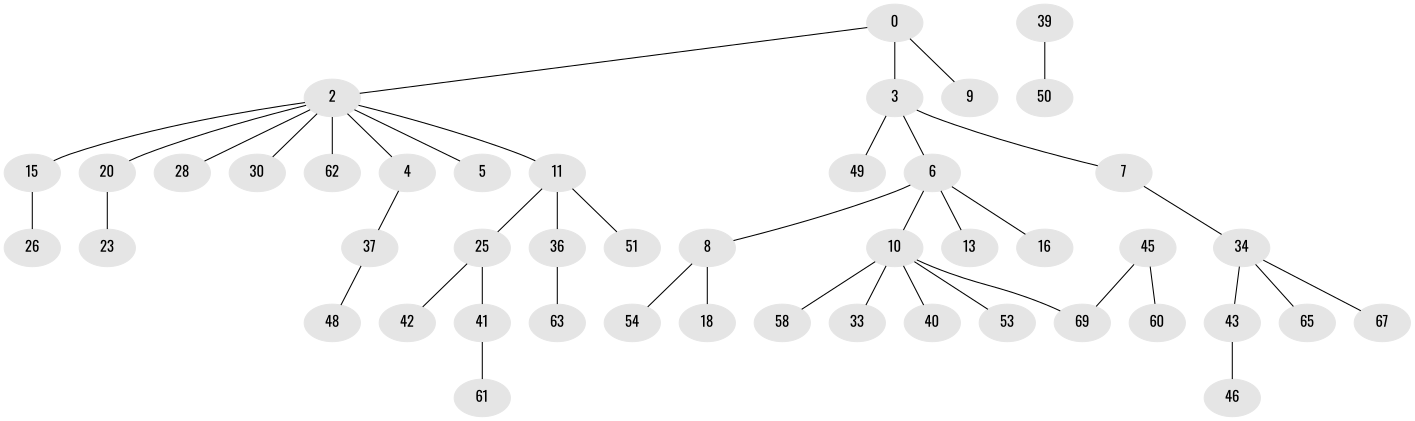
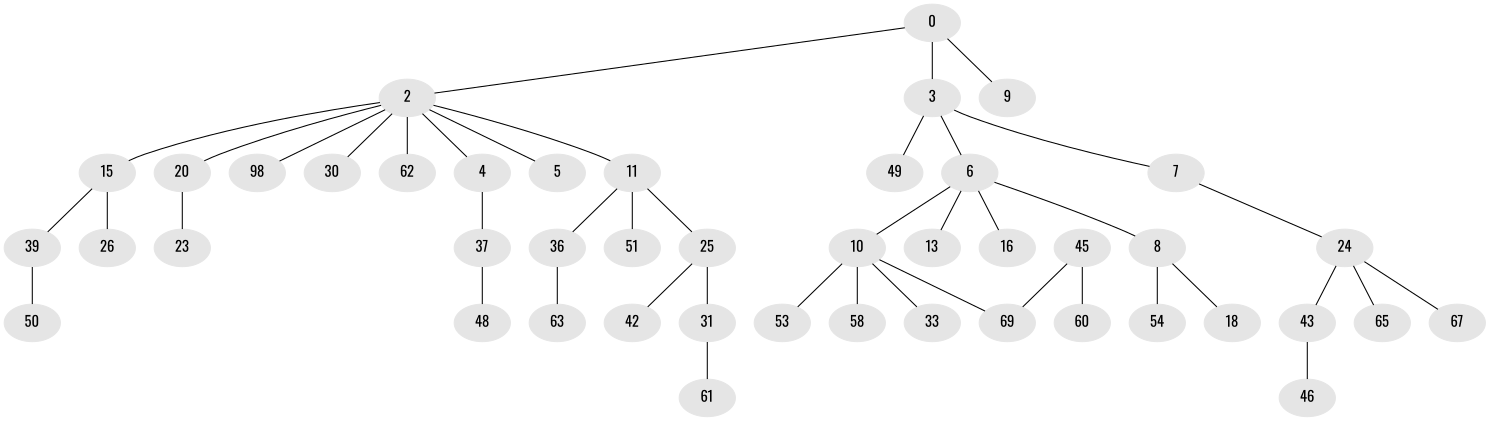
(182, 173) -> (257, 173)
none -> (70, 210)
(1242, 248) -> (1345, 248)
(482, 323) -> (707, 323)
(932, 323) -> none
